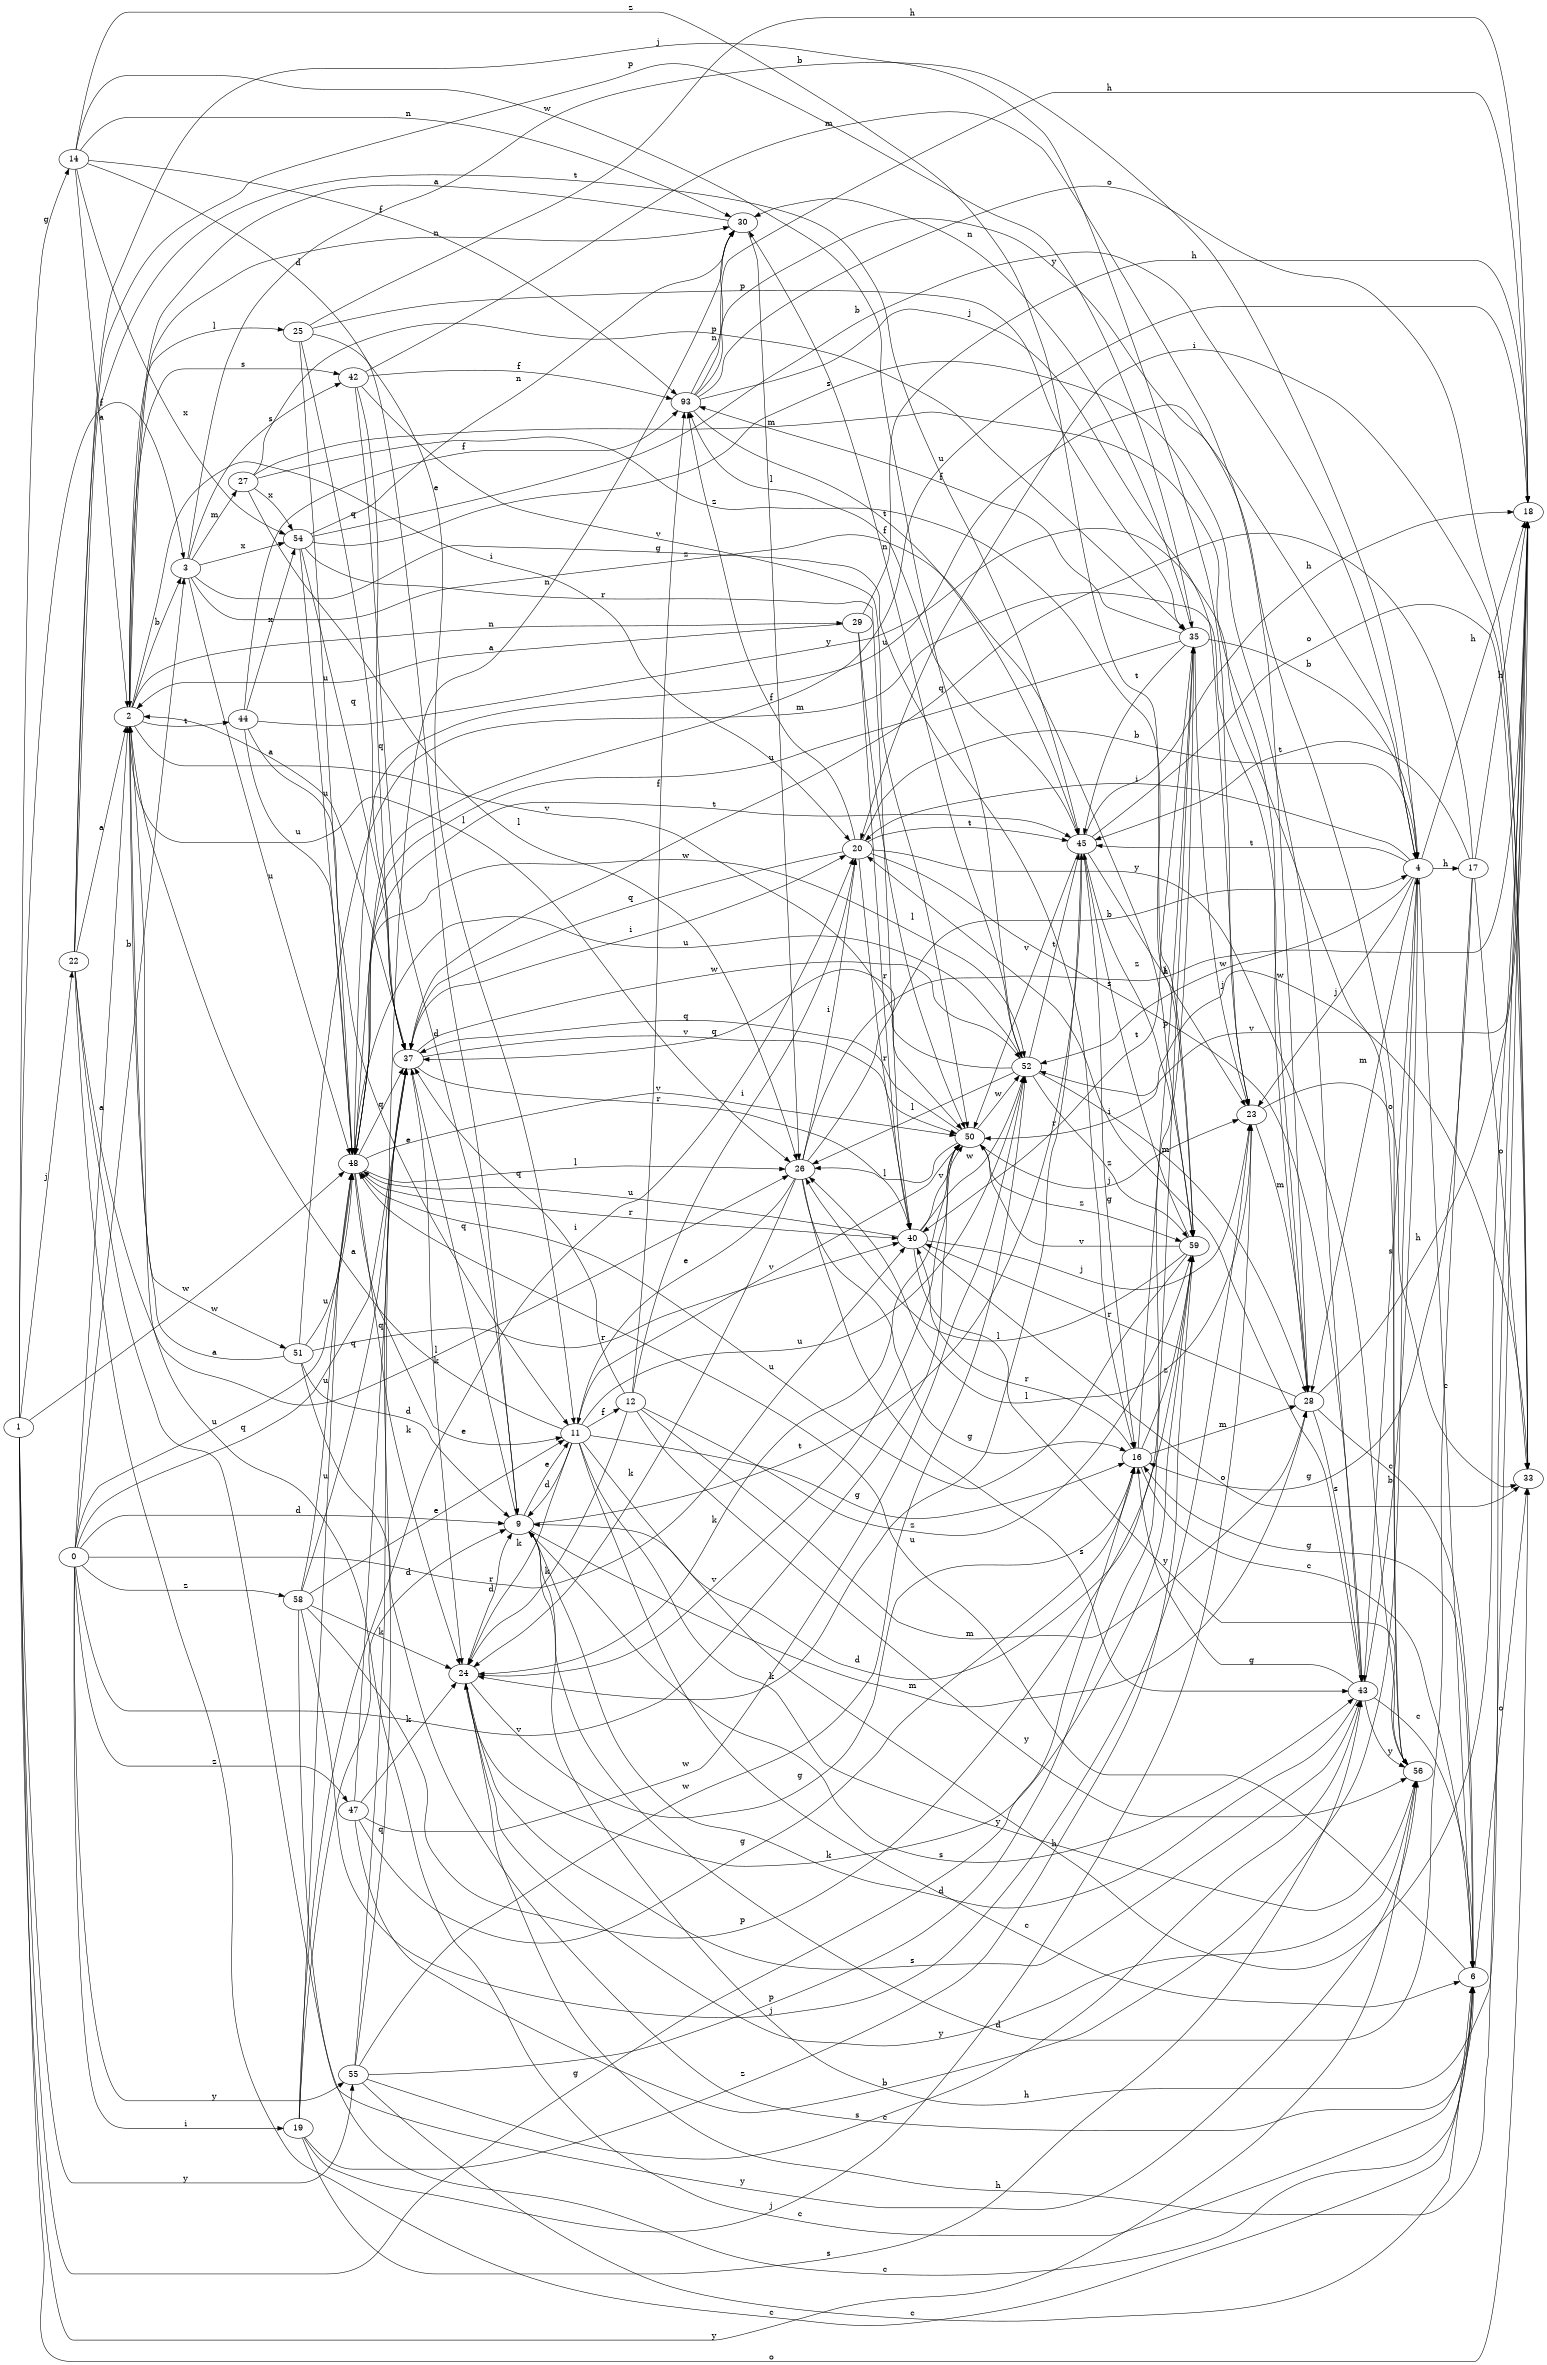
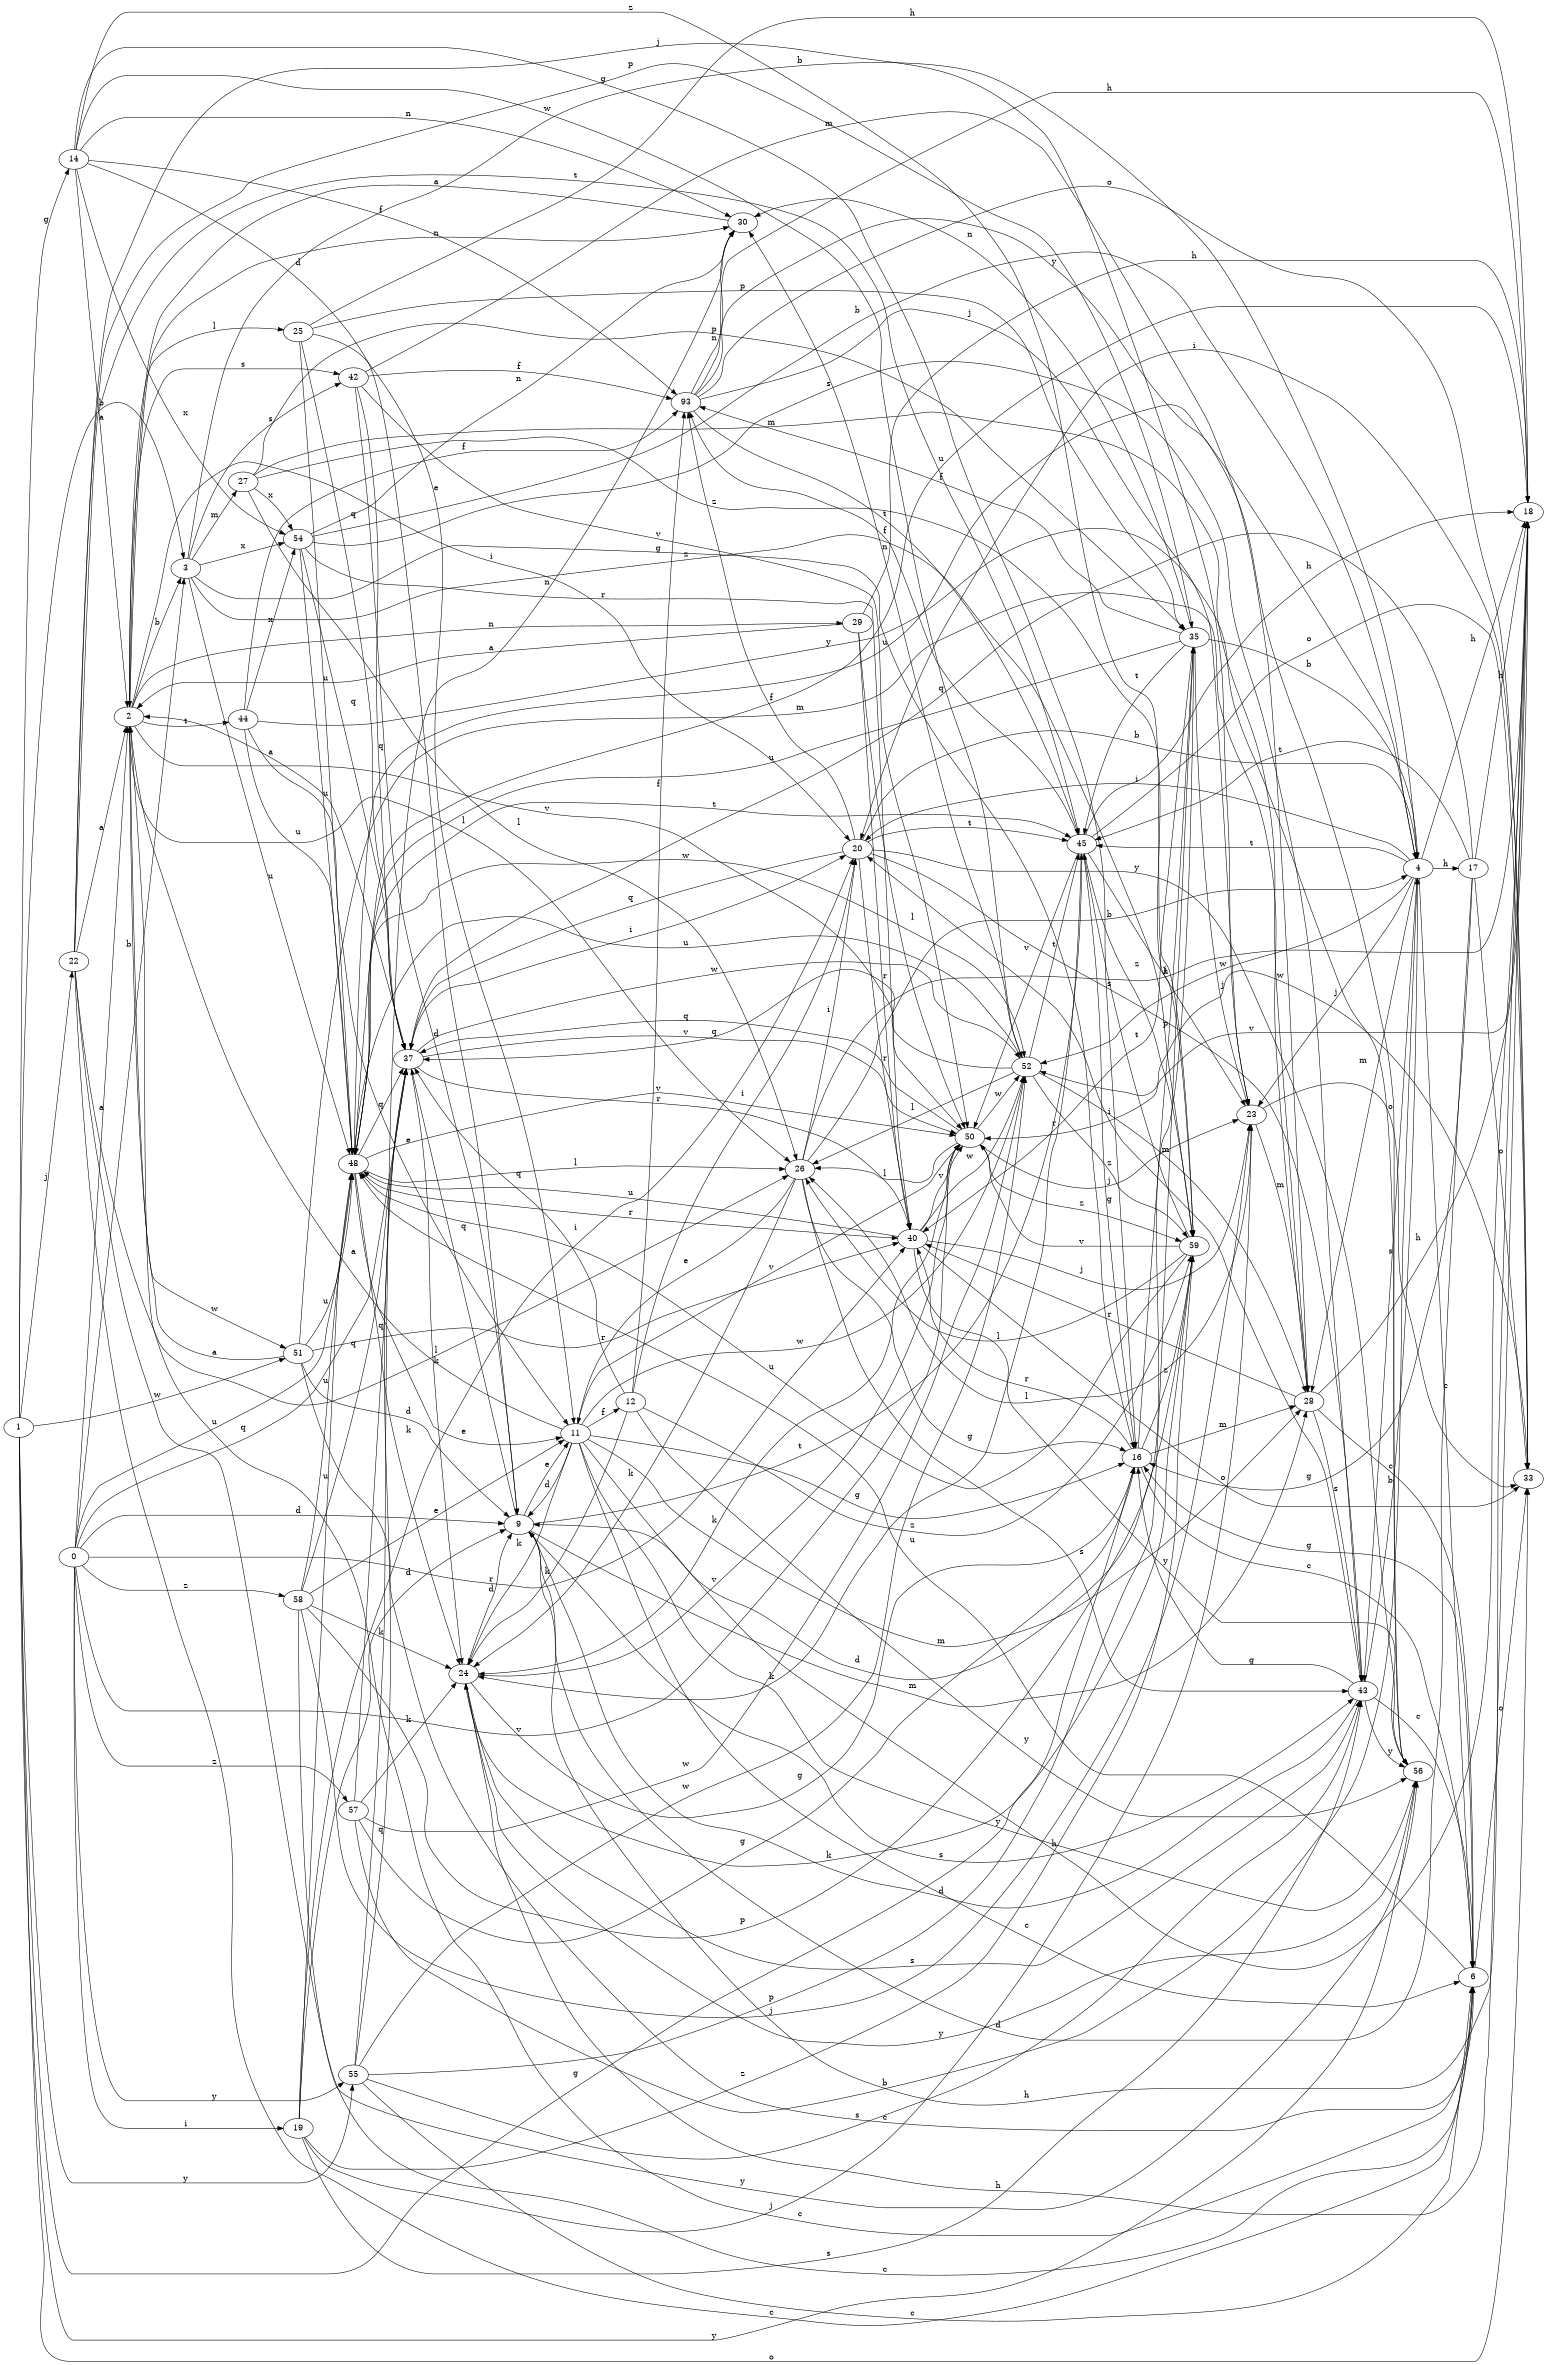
none -> (936, 389)
(101, 403) -> (101, 403)
(778, 692) -> none
(180, 1308) -> (158, 1400)
(800, 1342) -> (800, 1342)
(984, 1639) -> (952, 1646)
(353, 1811) -> (353, 1811)
